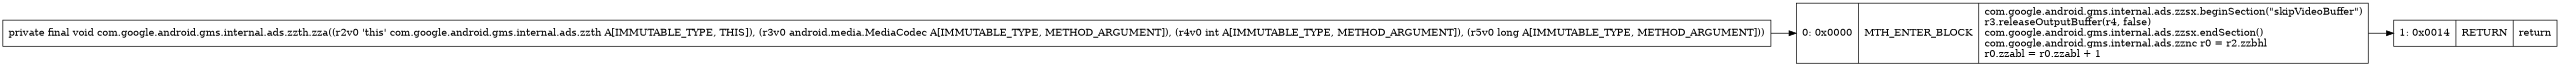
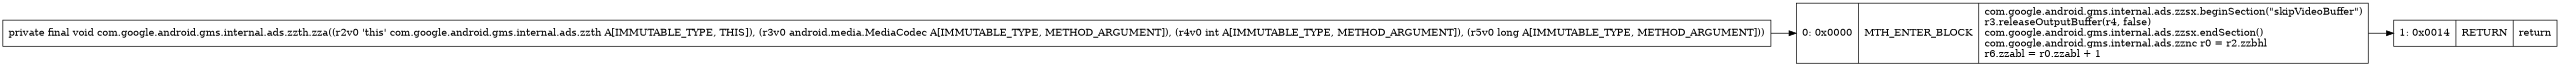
(2043, 54) -> (2043, 54)
